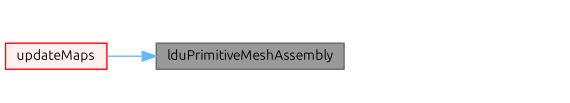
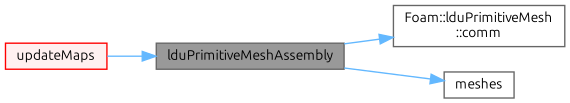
none -> (479, 26)
none -> (479, 85)
